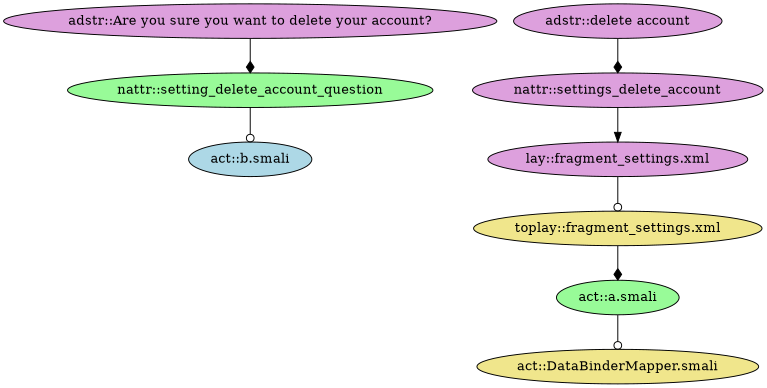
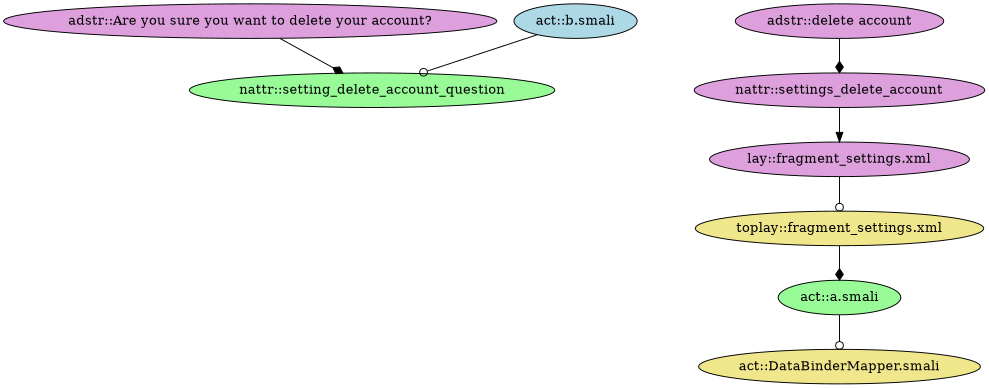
(250, 121) -> (482, 53)
